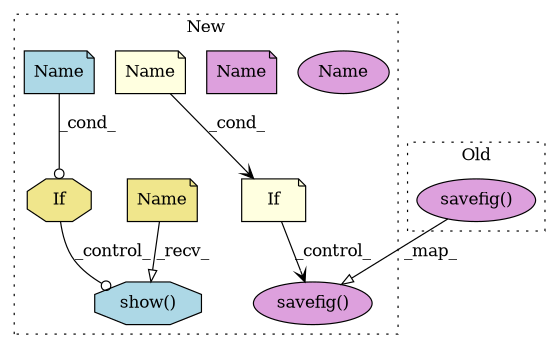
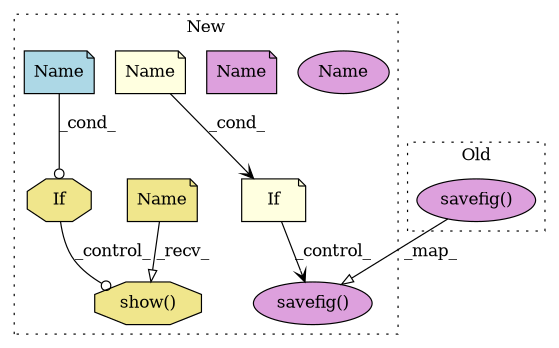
(148, 303) -> (148, 303)
